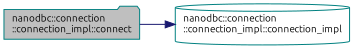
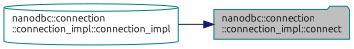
(152, 24) -> (191, 24)
